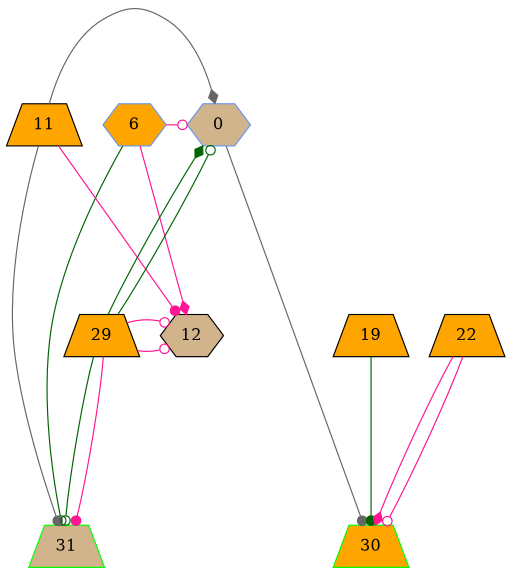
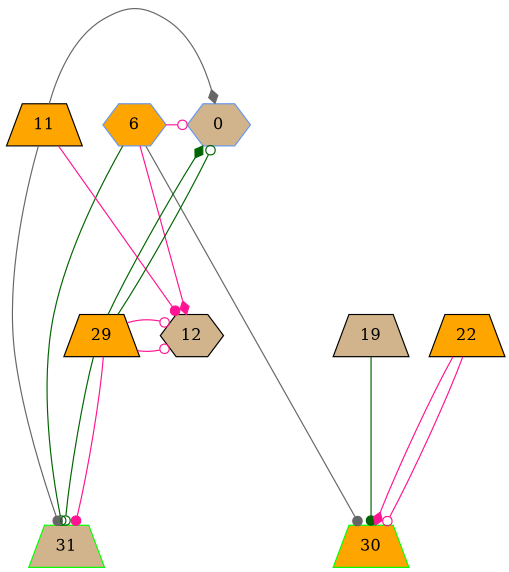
(293, 331) -> (250, 331)
(371, 336) -> (371, 336)
